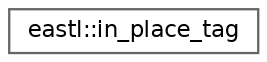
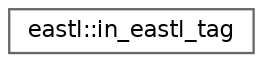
(134, 31) -> (131, 31)
